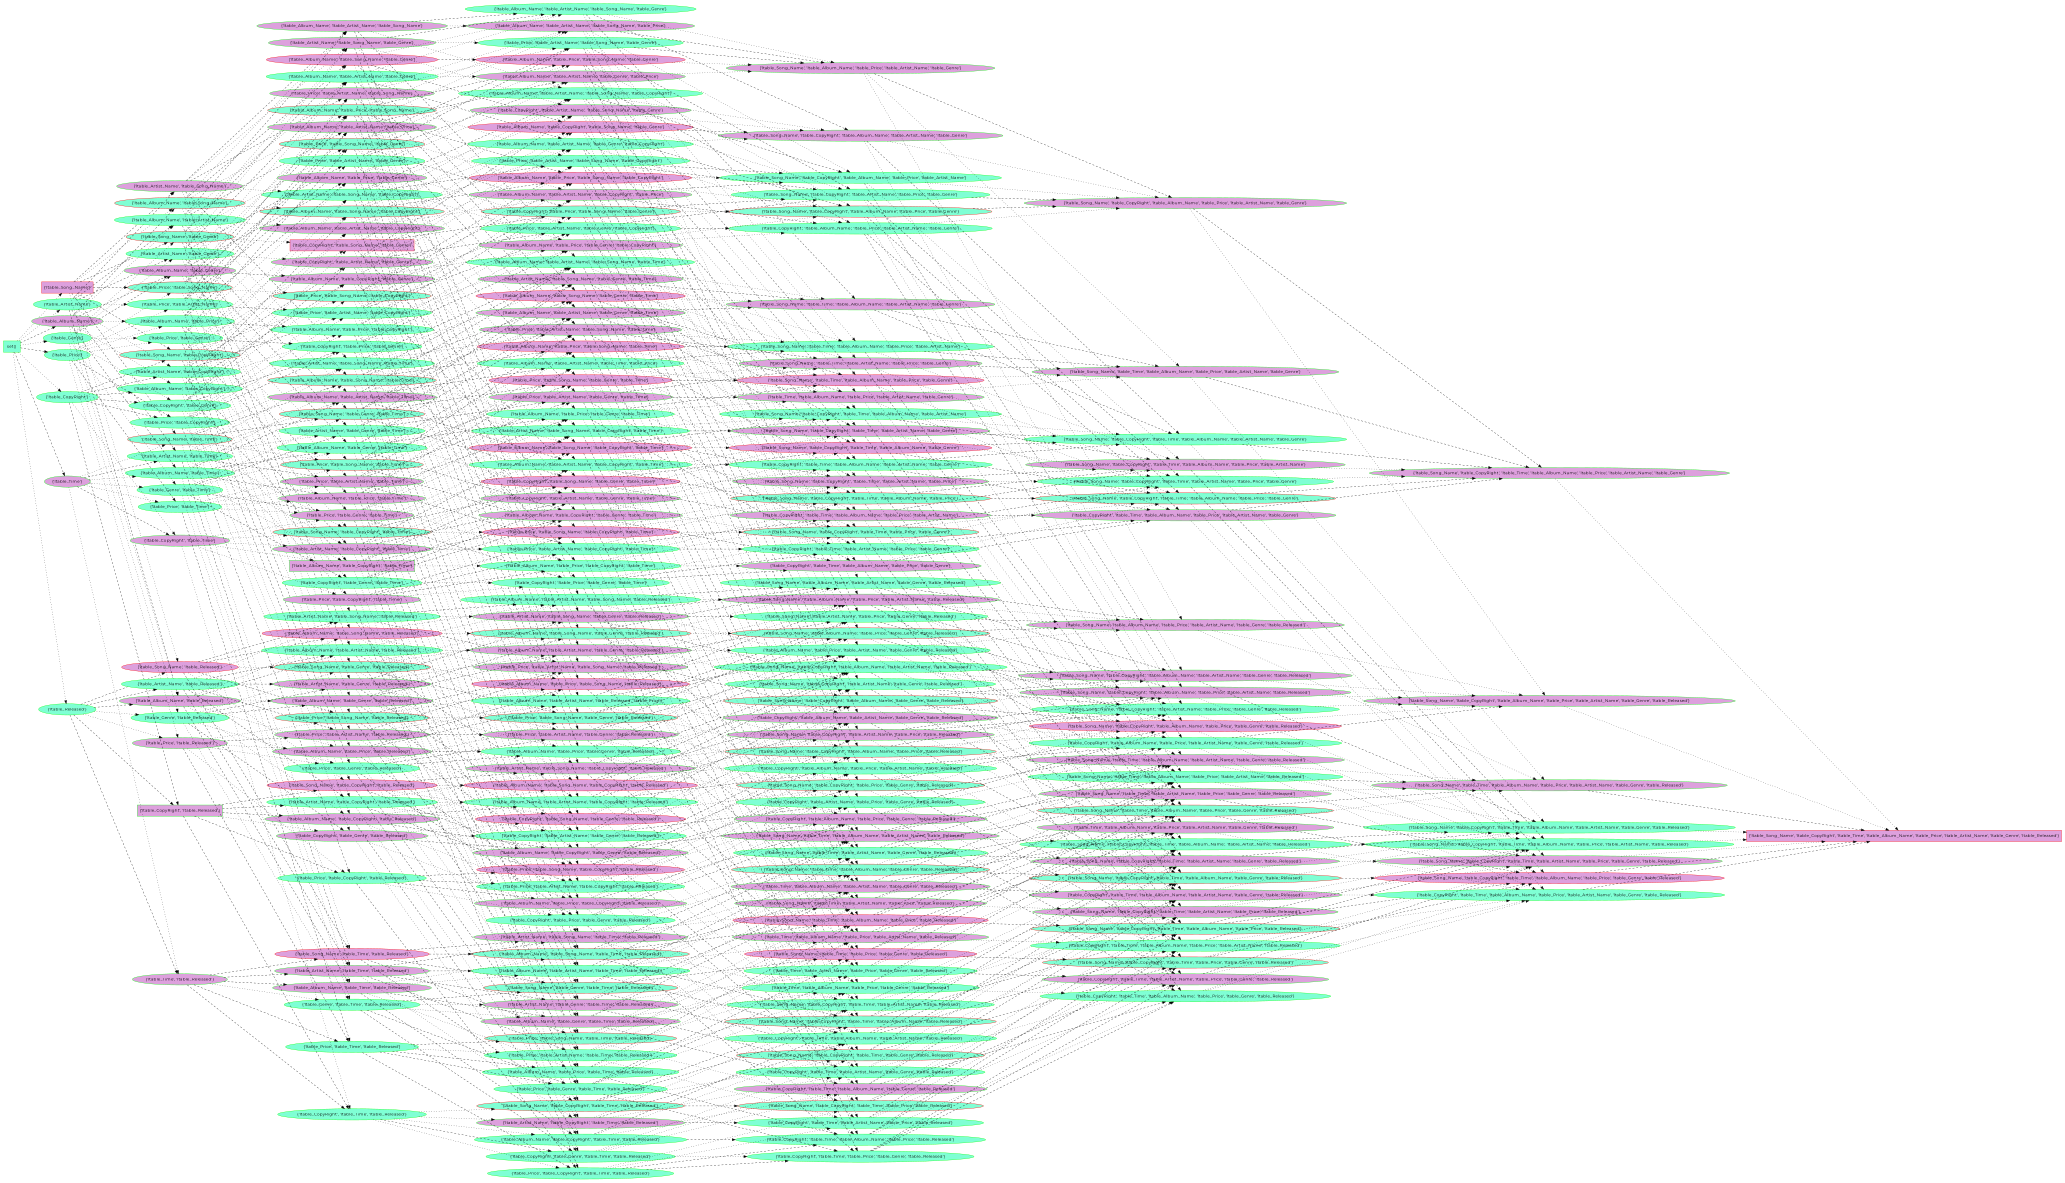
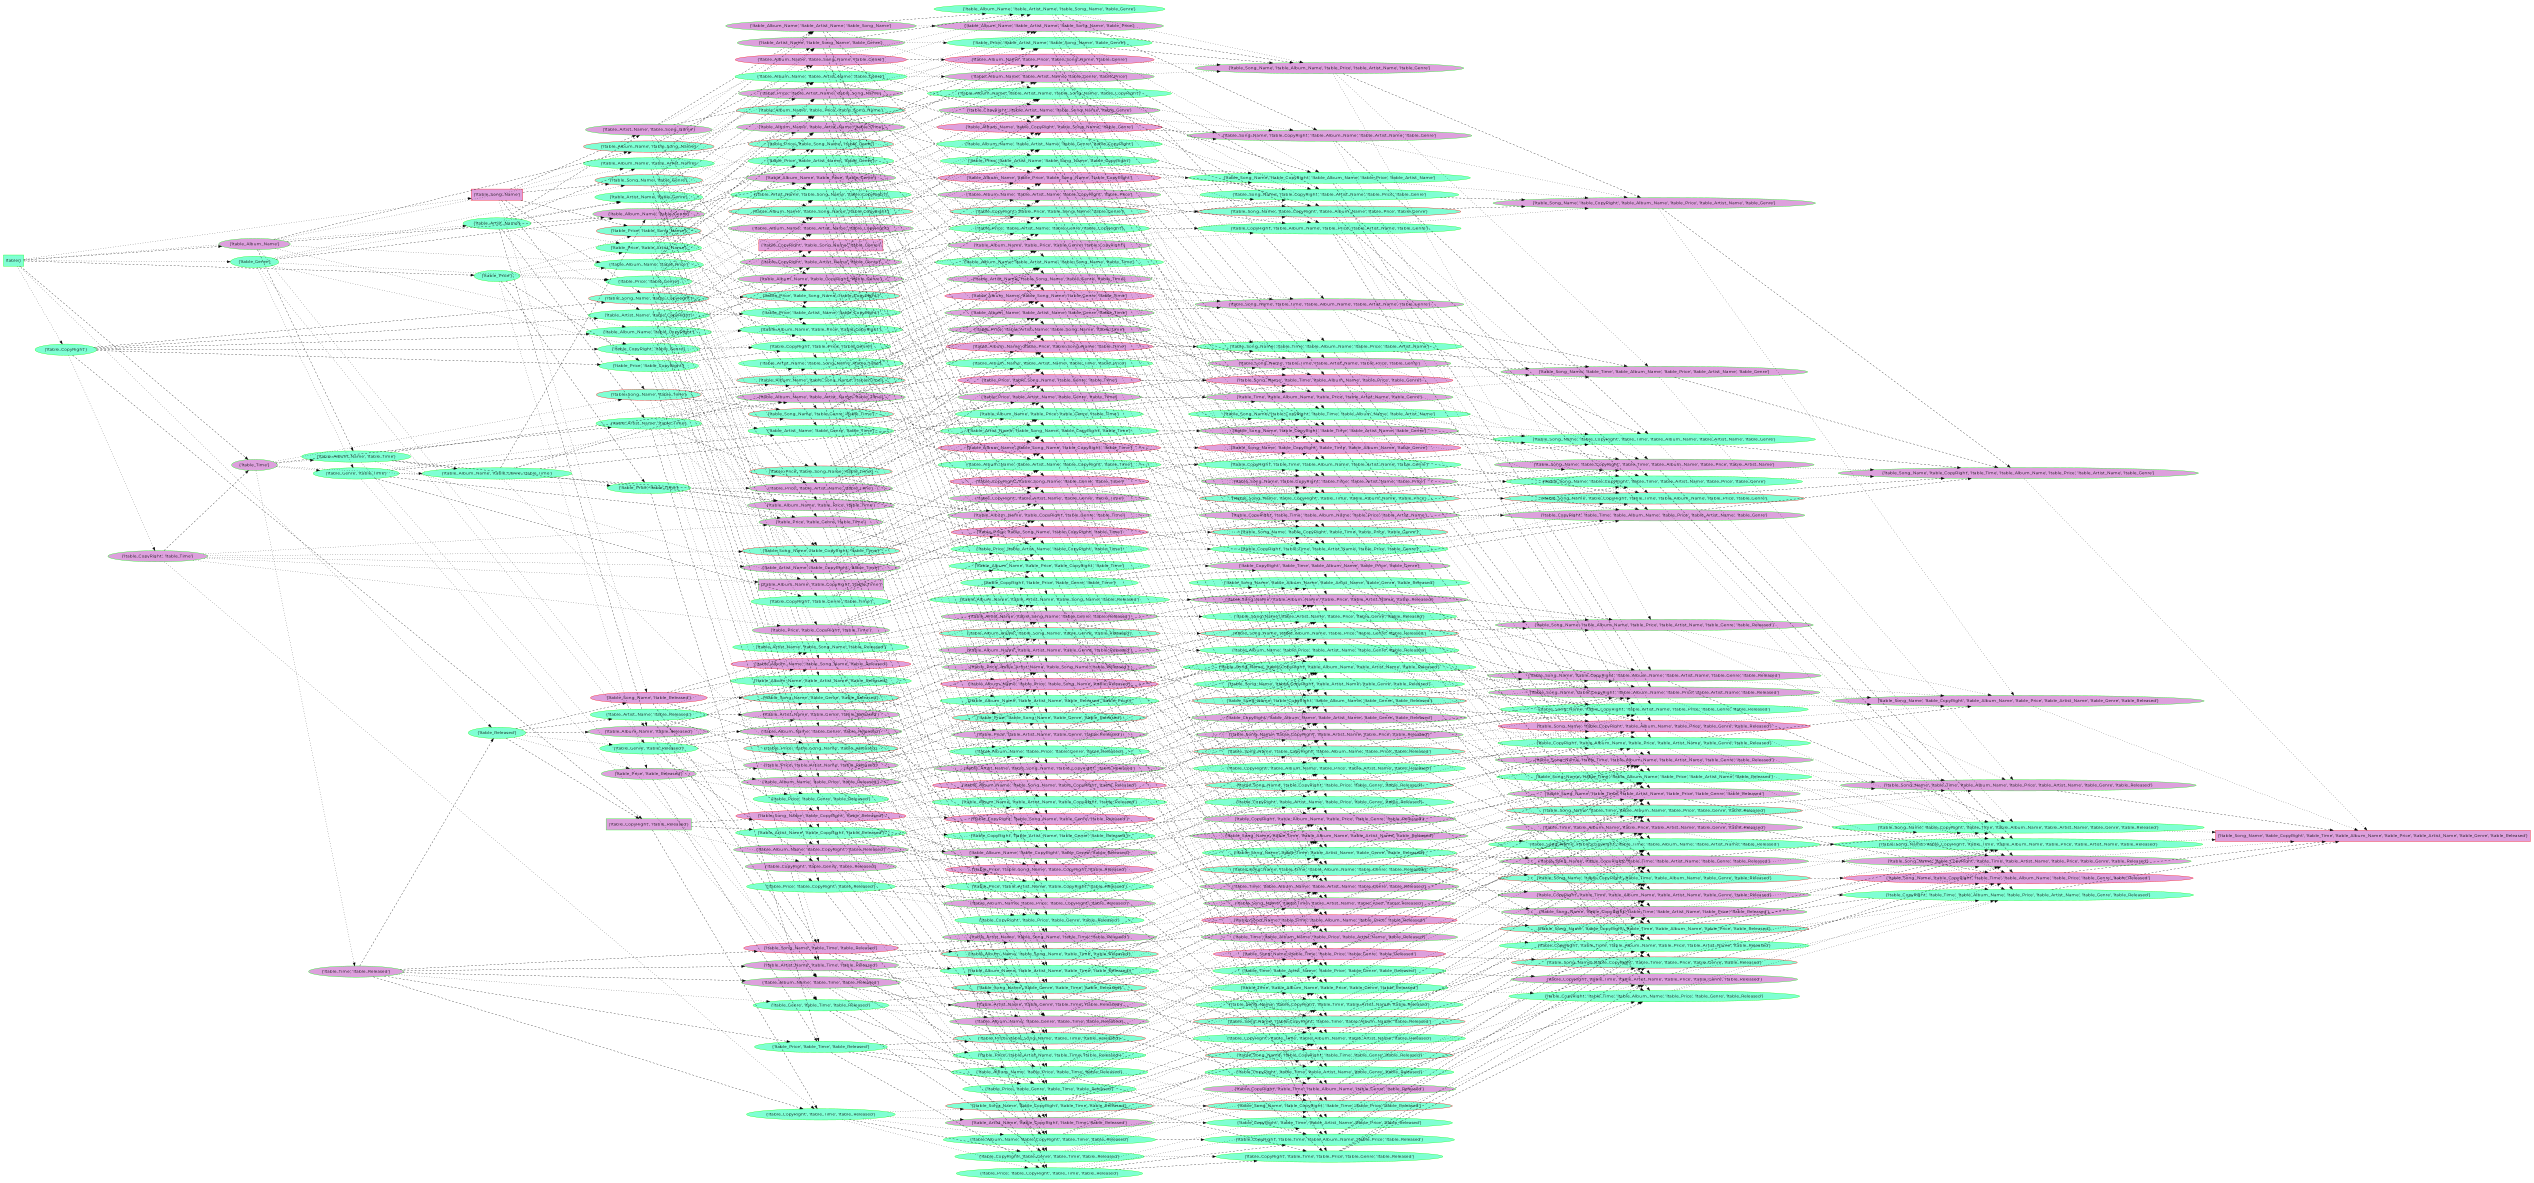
(12, 347) -> (14, 261)
(261, 354) -> (572, 345)
(115, 507) -> (205, 512)
(251, 814) -> none
(261, 842) -> none
(123, 843) -> (426, 854)
